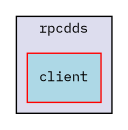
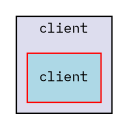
(64, 29) -> (64, 29)
